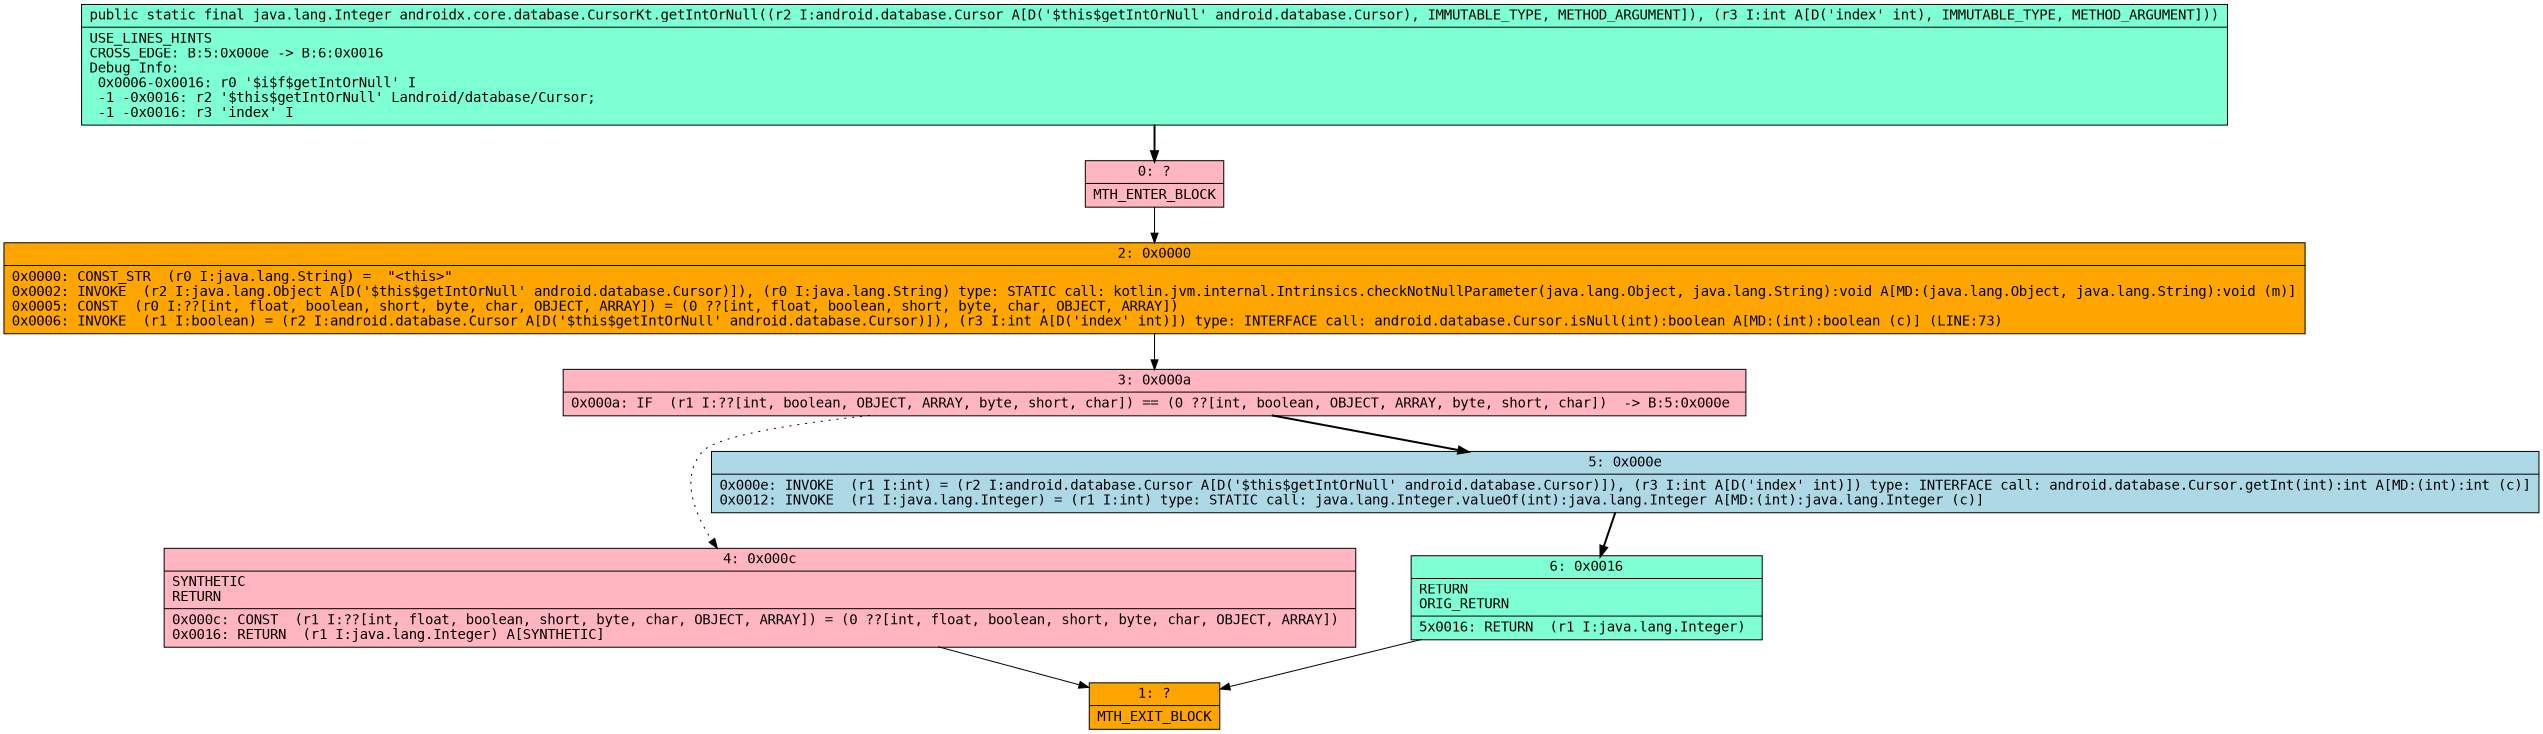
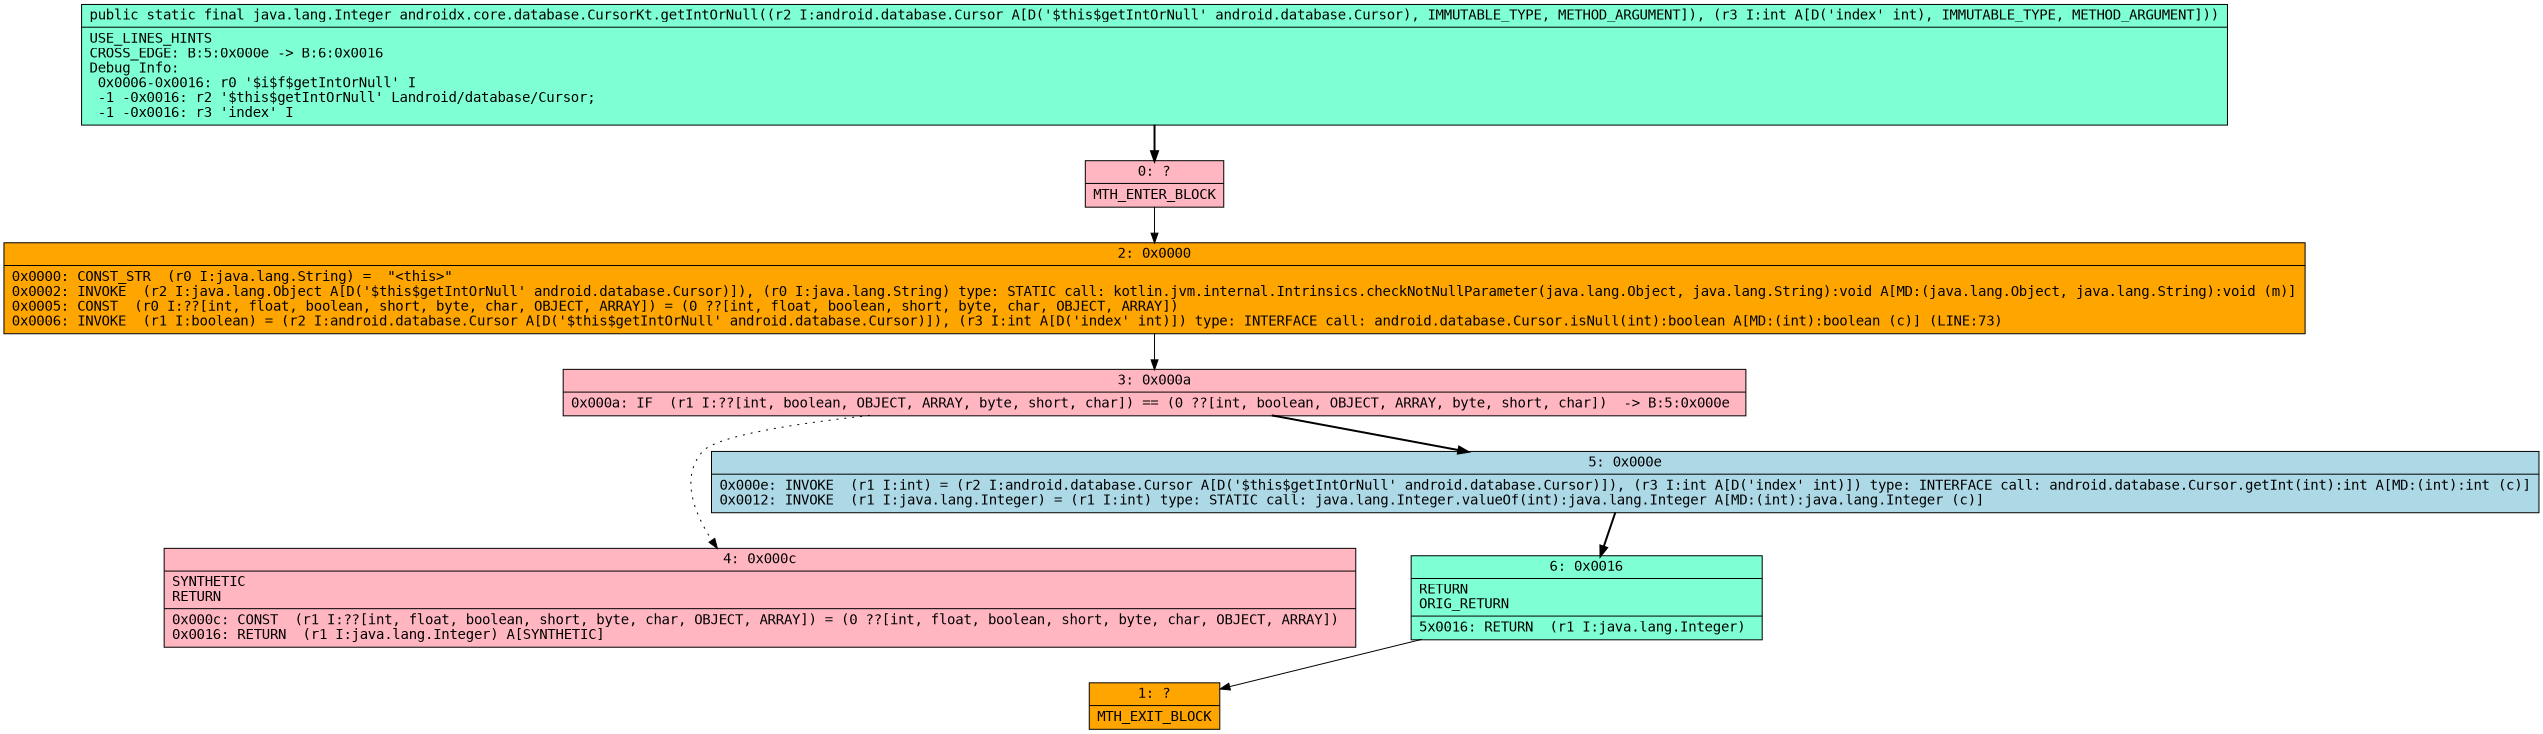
(1009, 666) -> none
